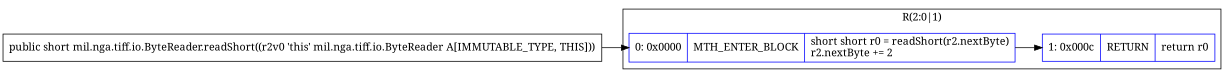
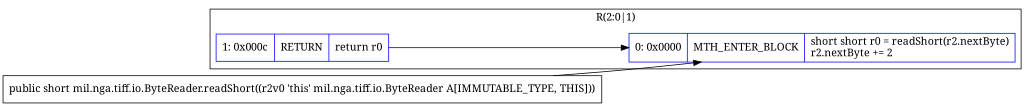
(1025, 48) -> (505, 48)
